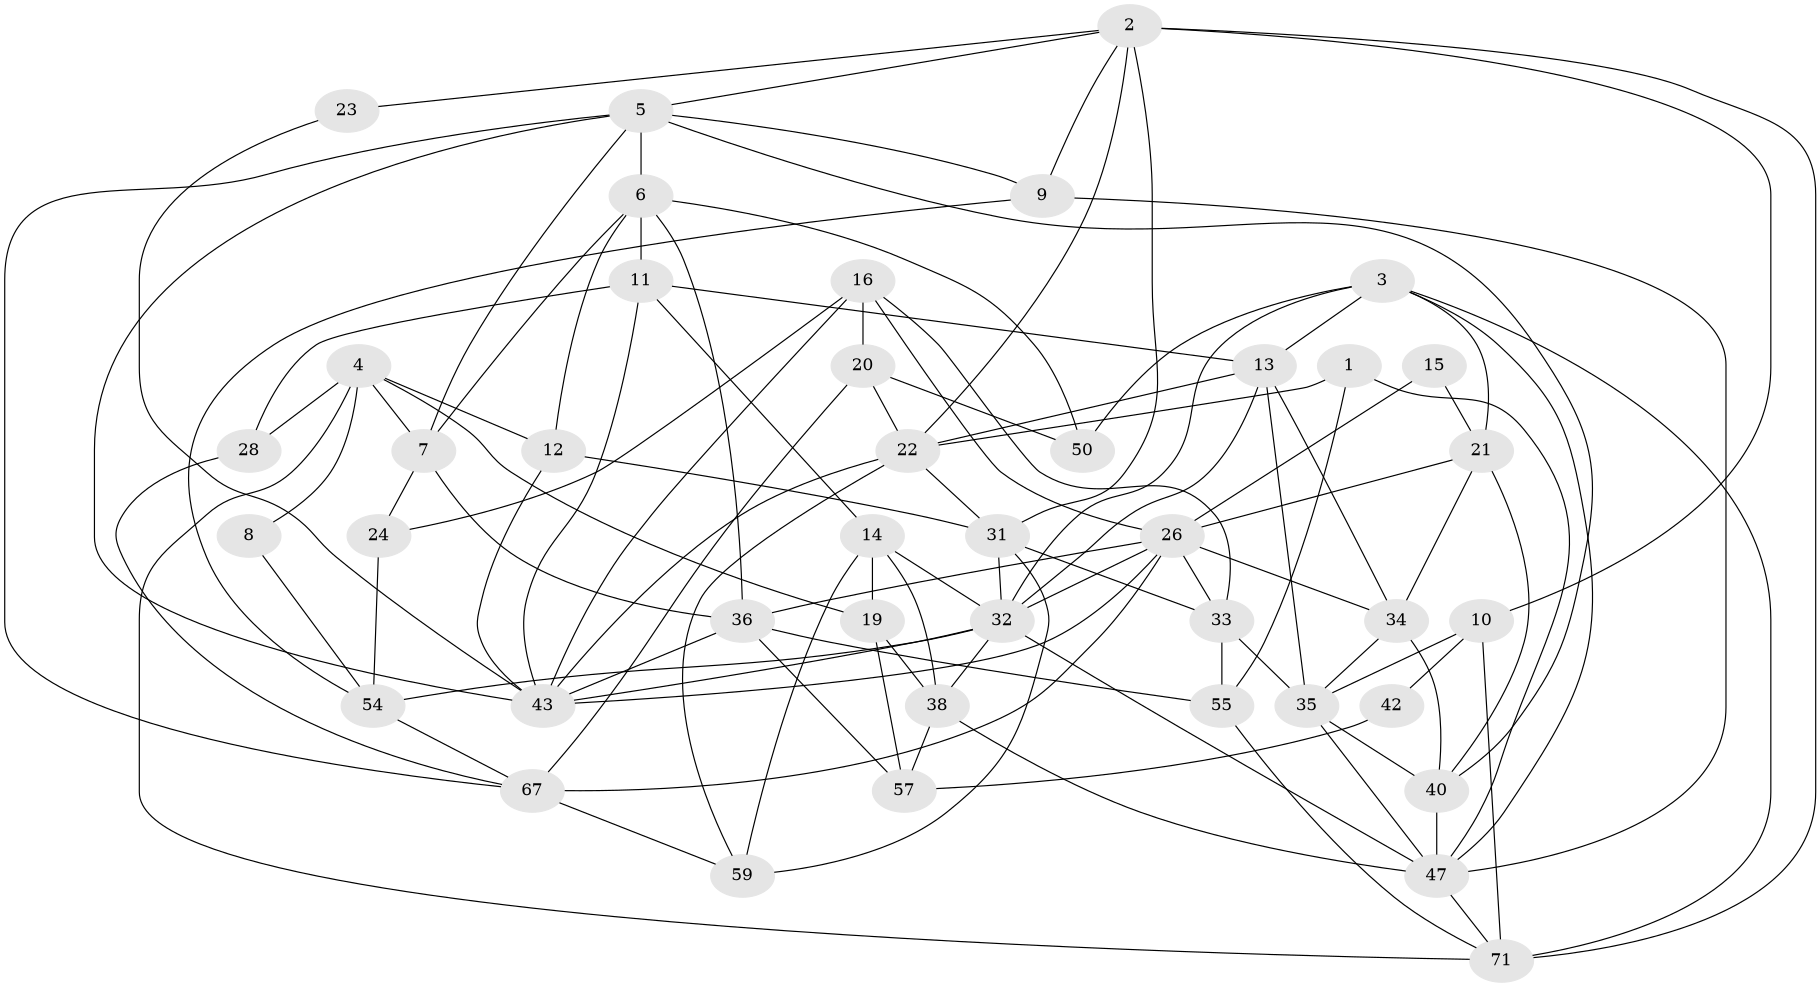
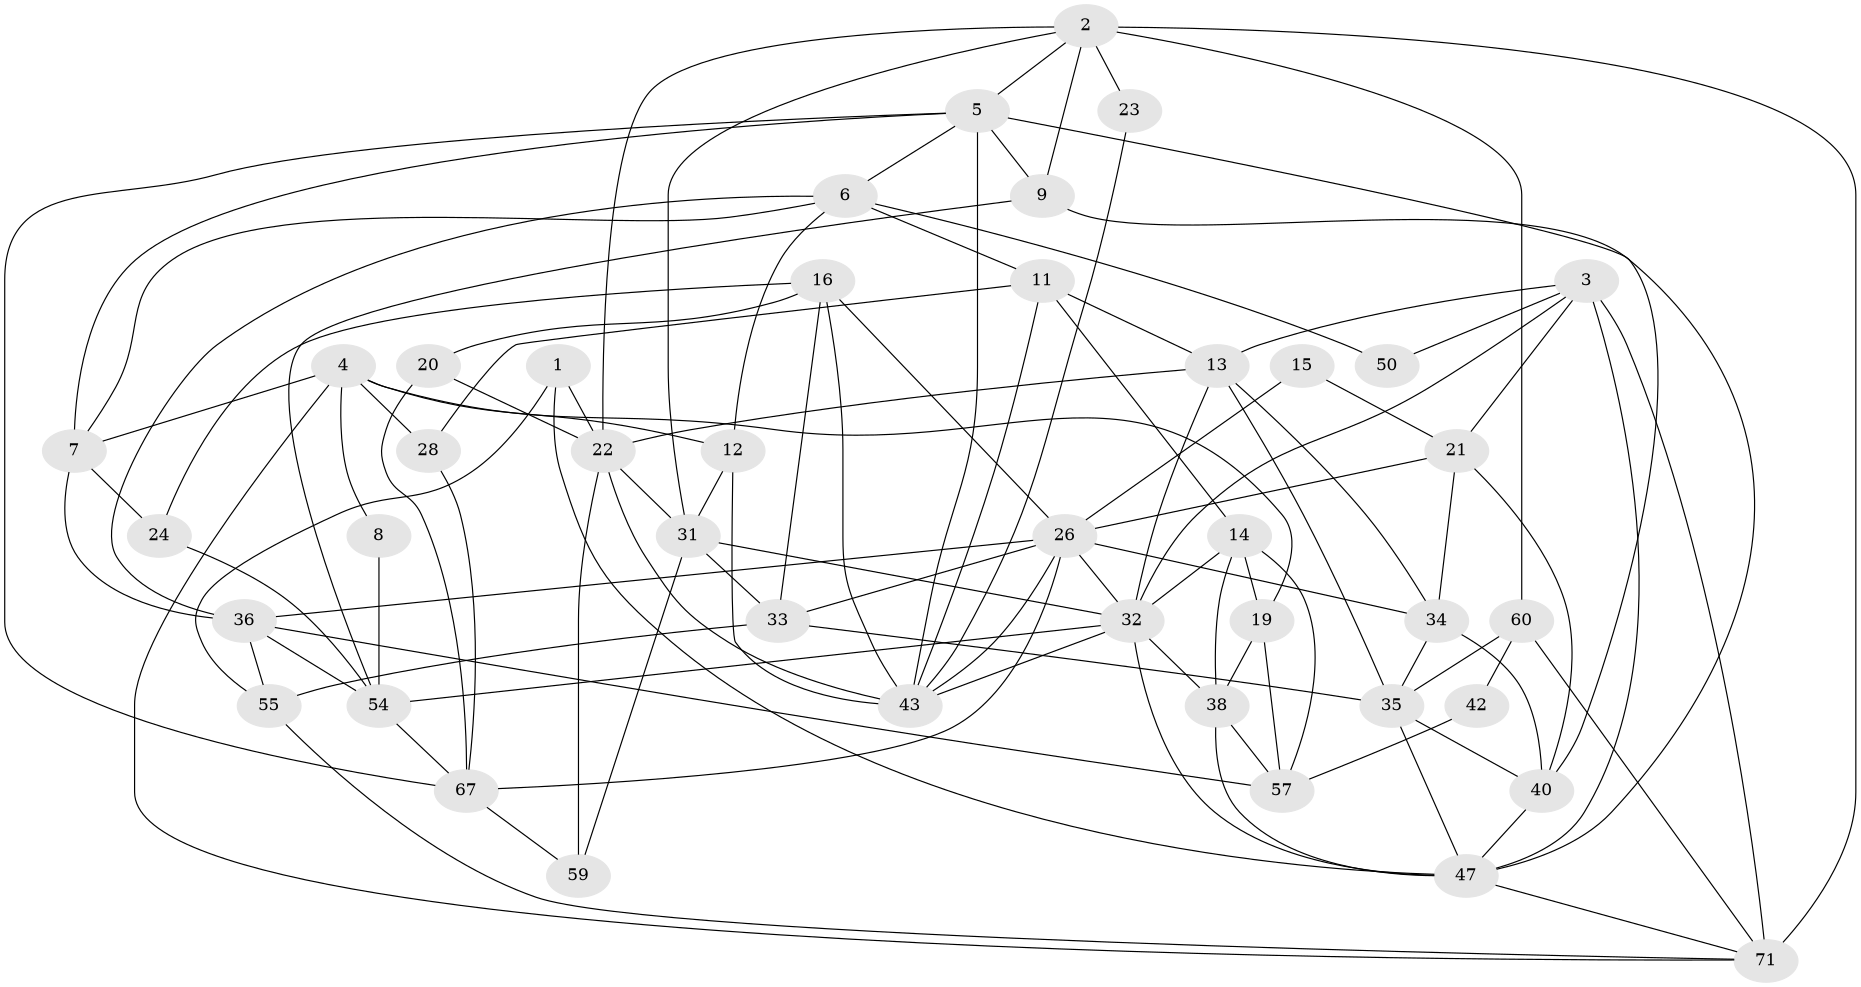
(973, 409) -> none
(1482, 621) -> (1522, 621)
(646, 662) -> (312, 663)
(790, 700) -> (1315, 653)
